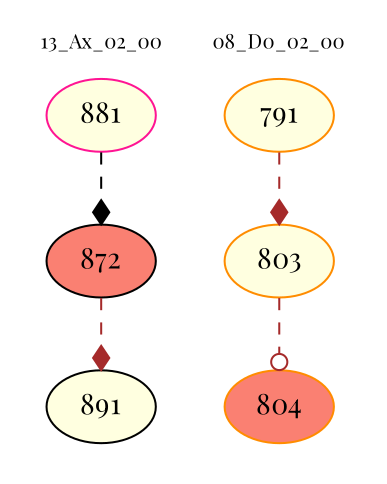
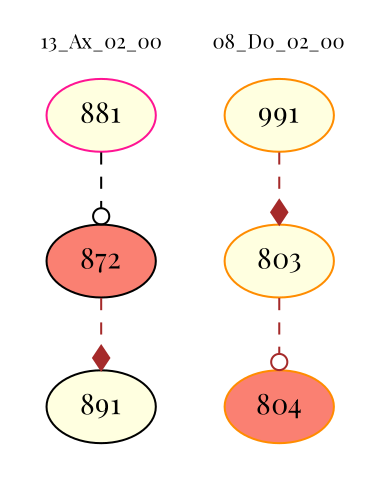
(279, 115) -> (279, 115)
(101, 176) -> (101, 180)
